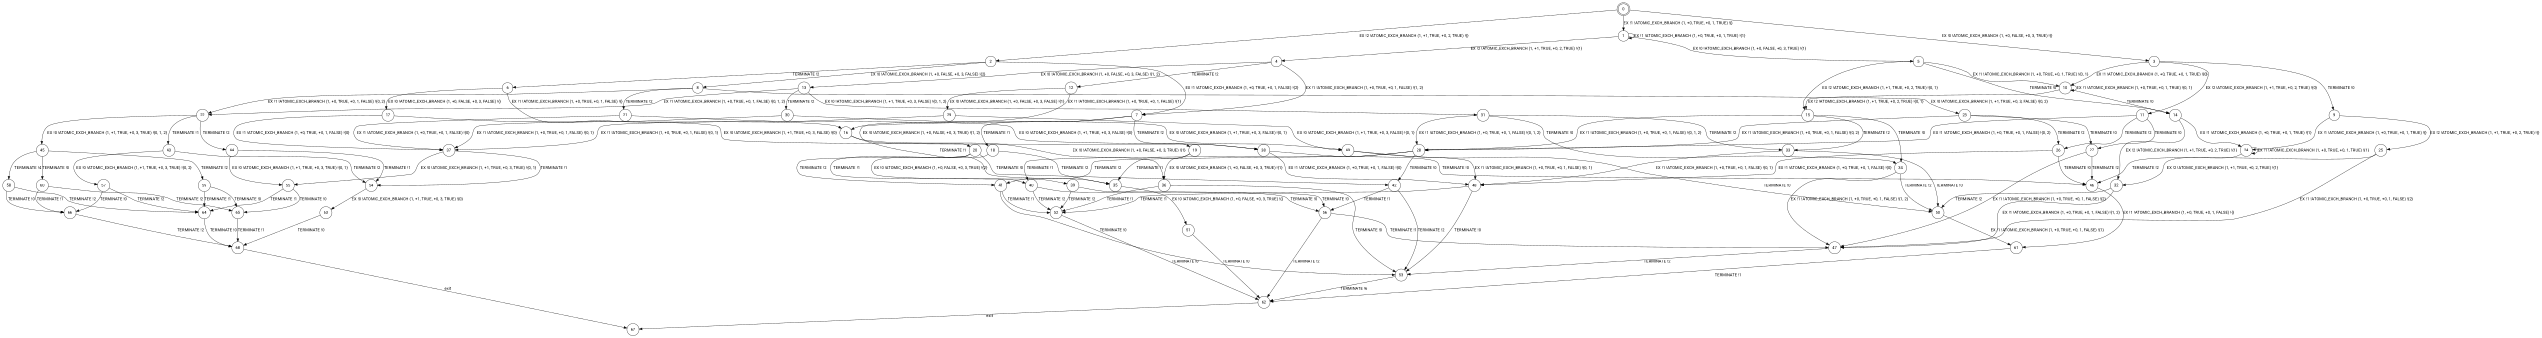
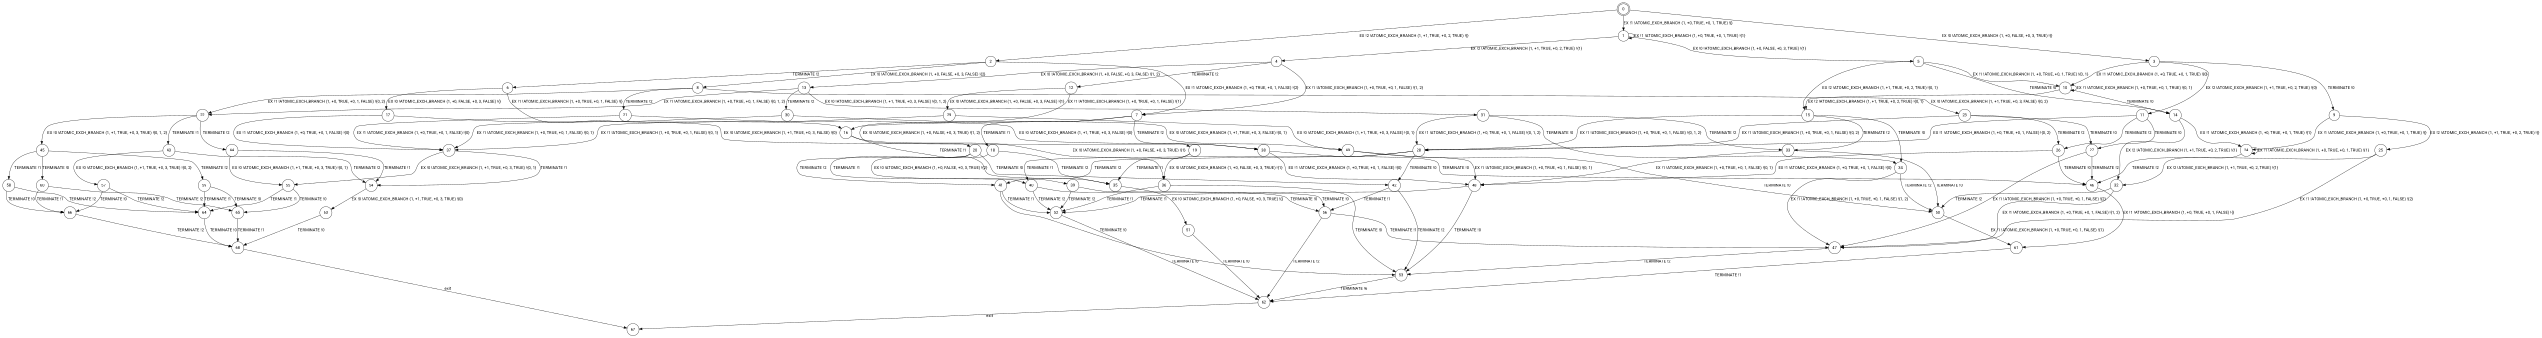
(28, 168) -> (28, 168)
